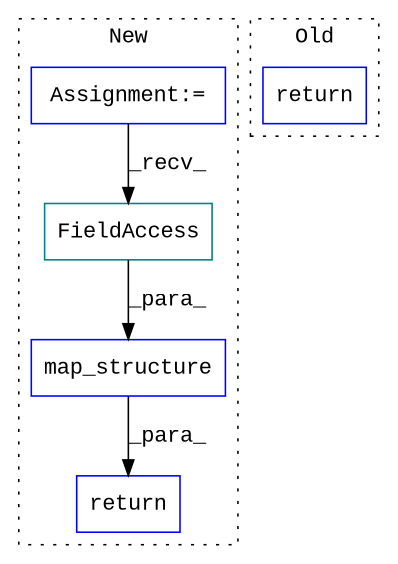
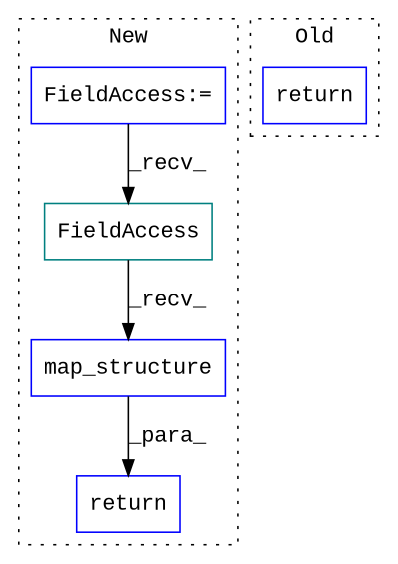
(128, 95) -> (128, 95)
(167, 300) -> (167, 300)
